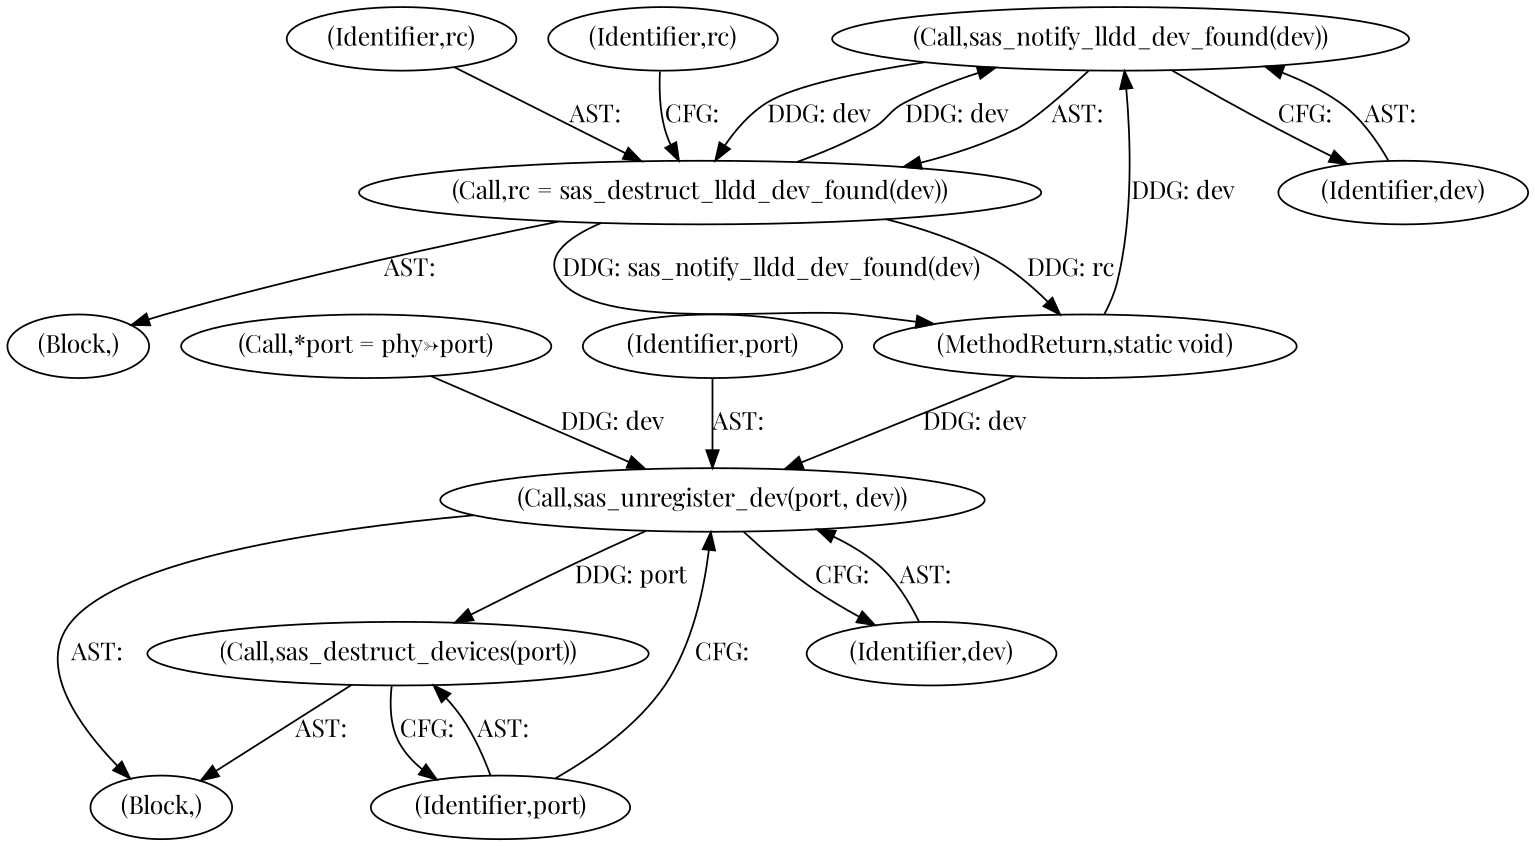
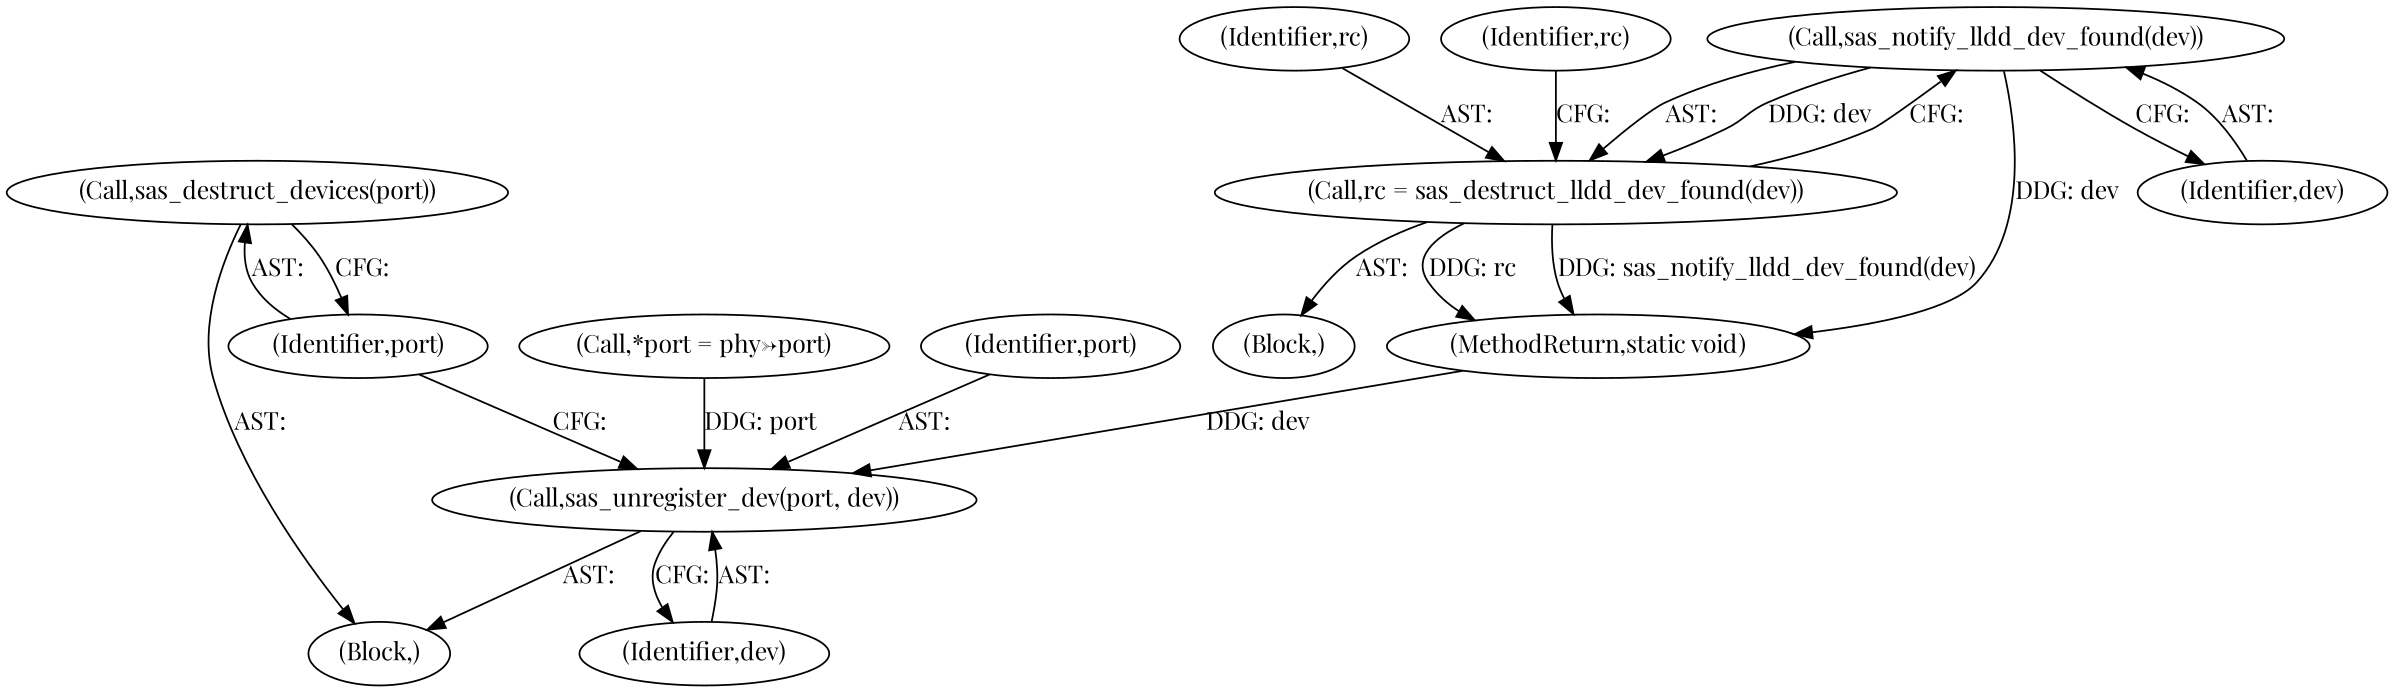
(957, 116) -> (1940, 116)
(1128, 203) -> (1990, 263)
(613, 423) -> (761, 423)
(558, 572) -> none
